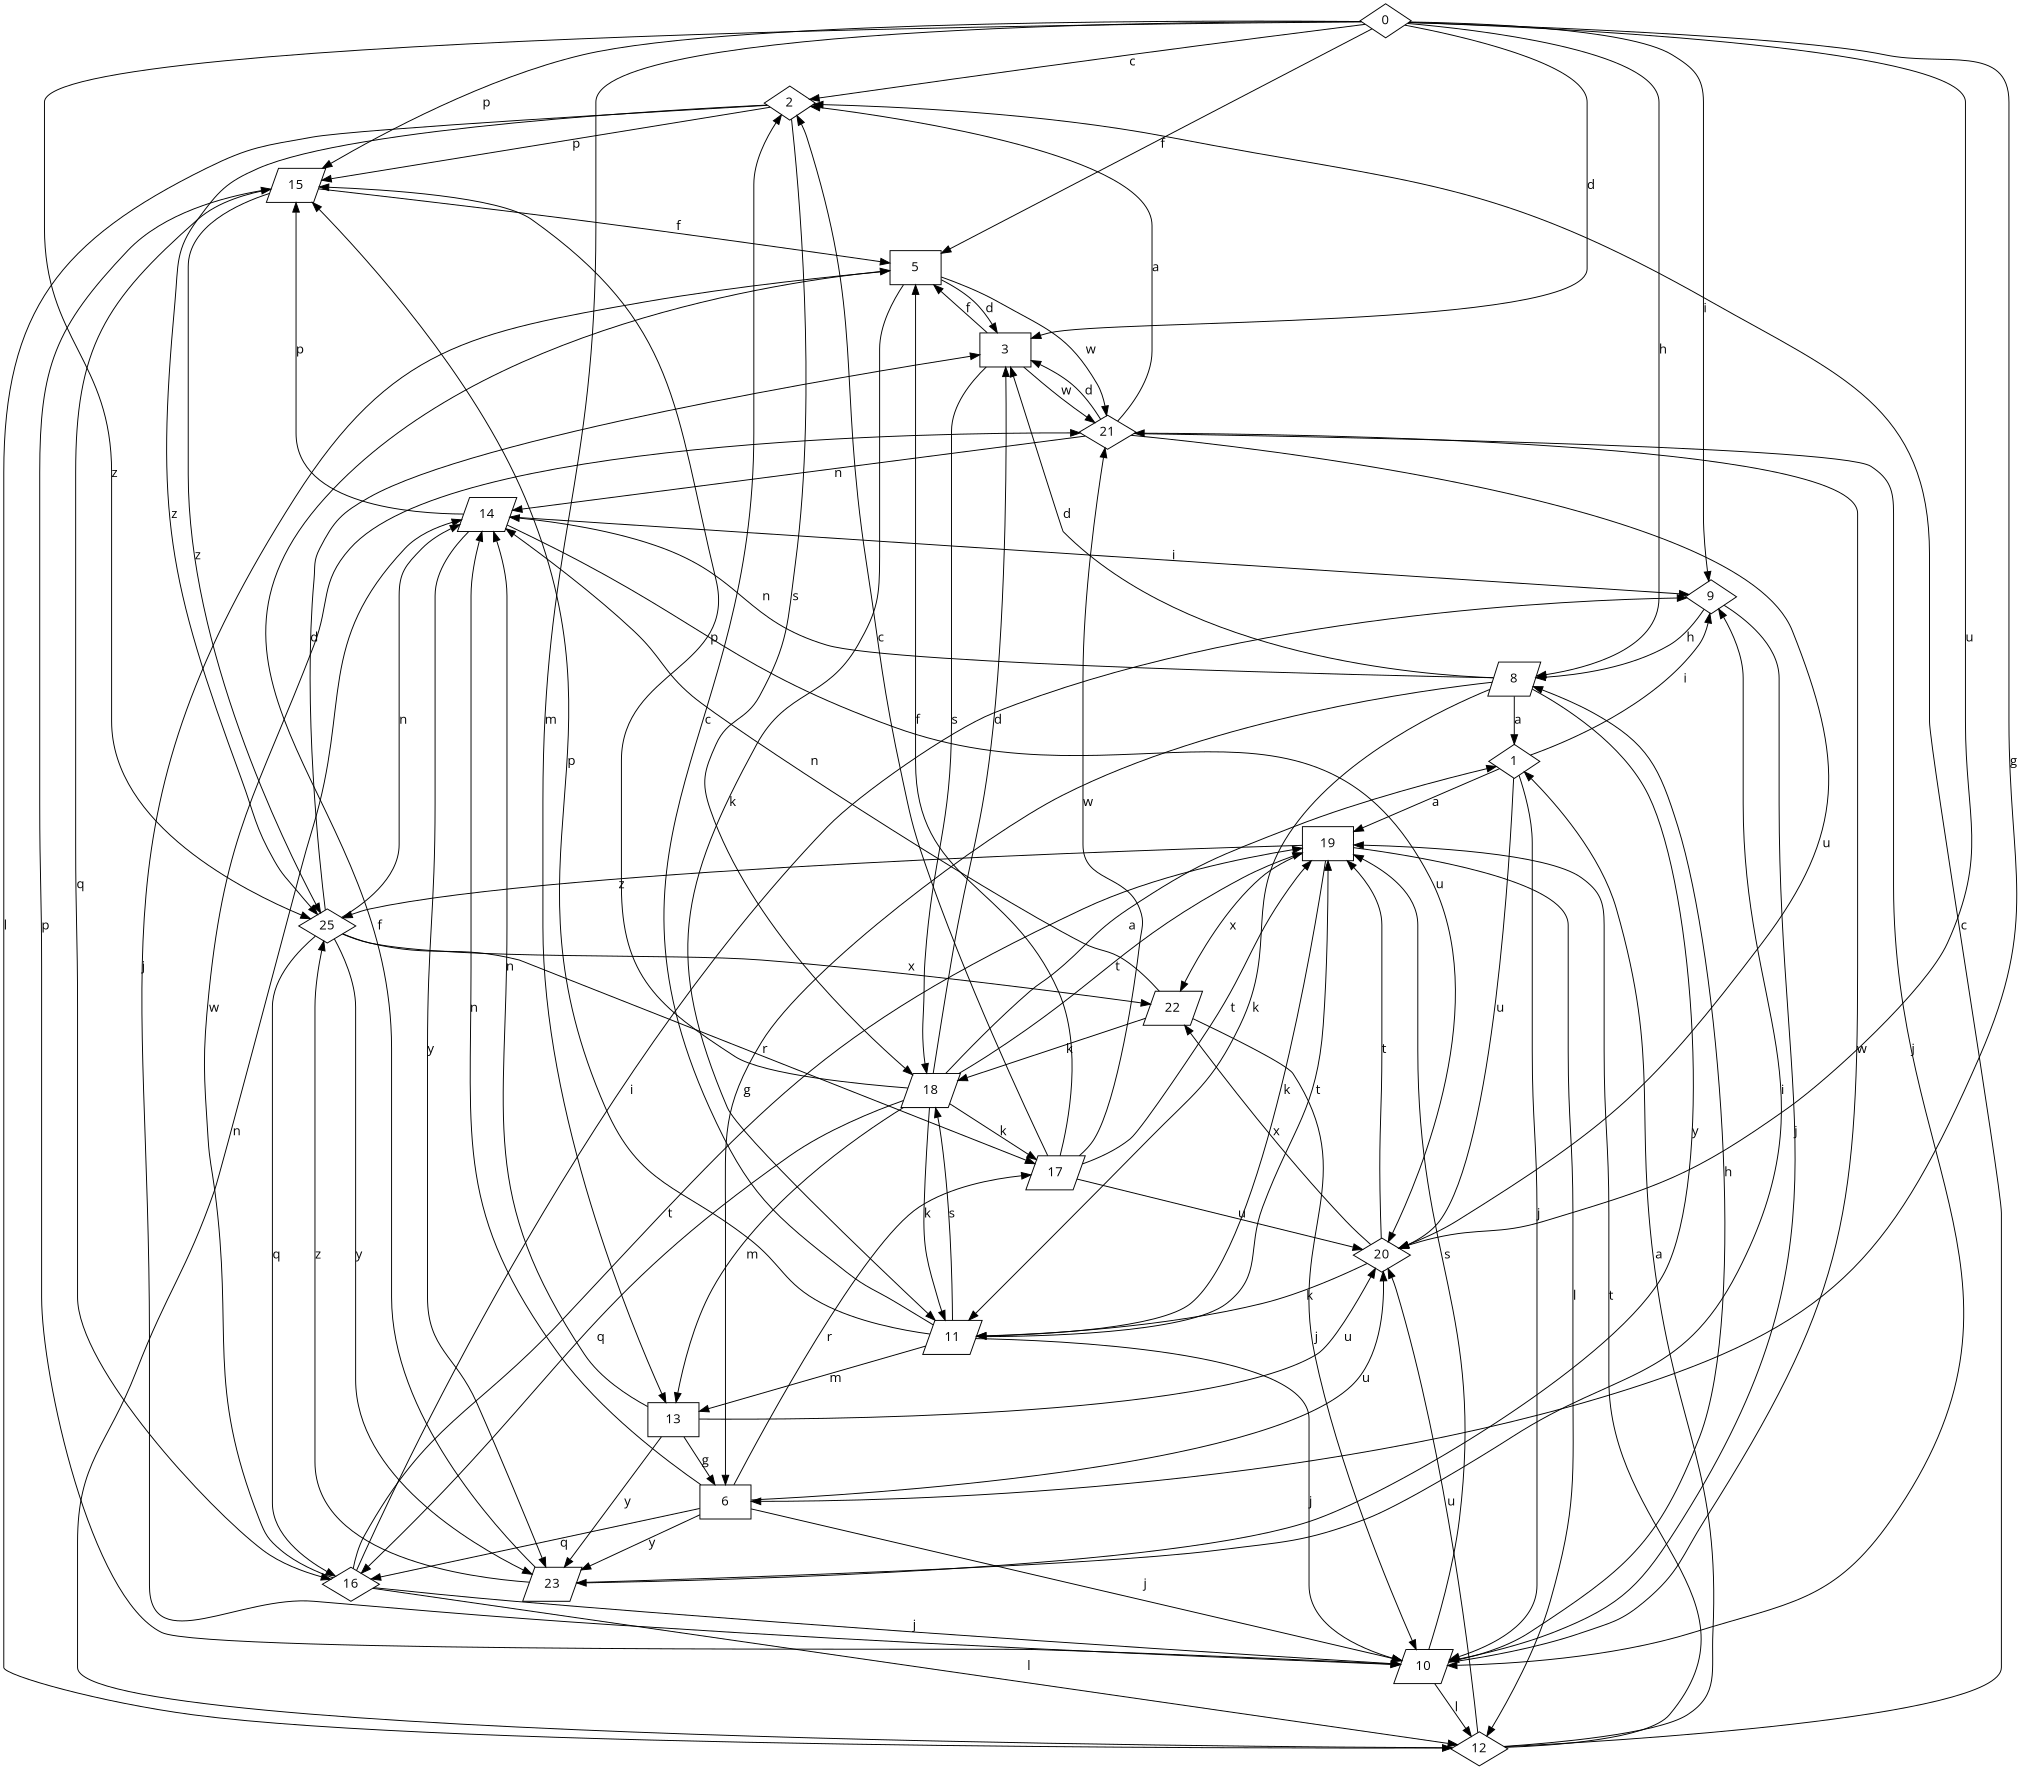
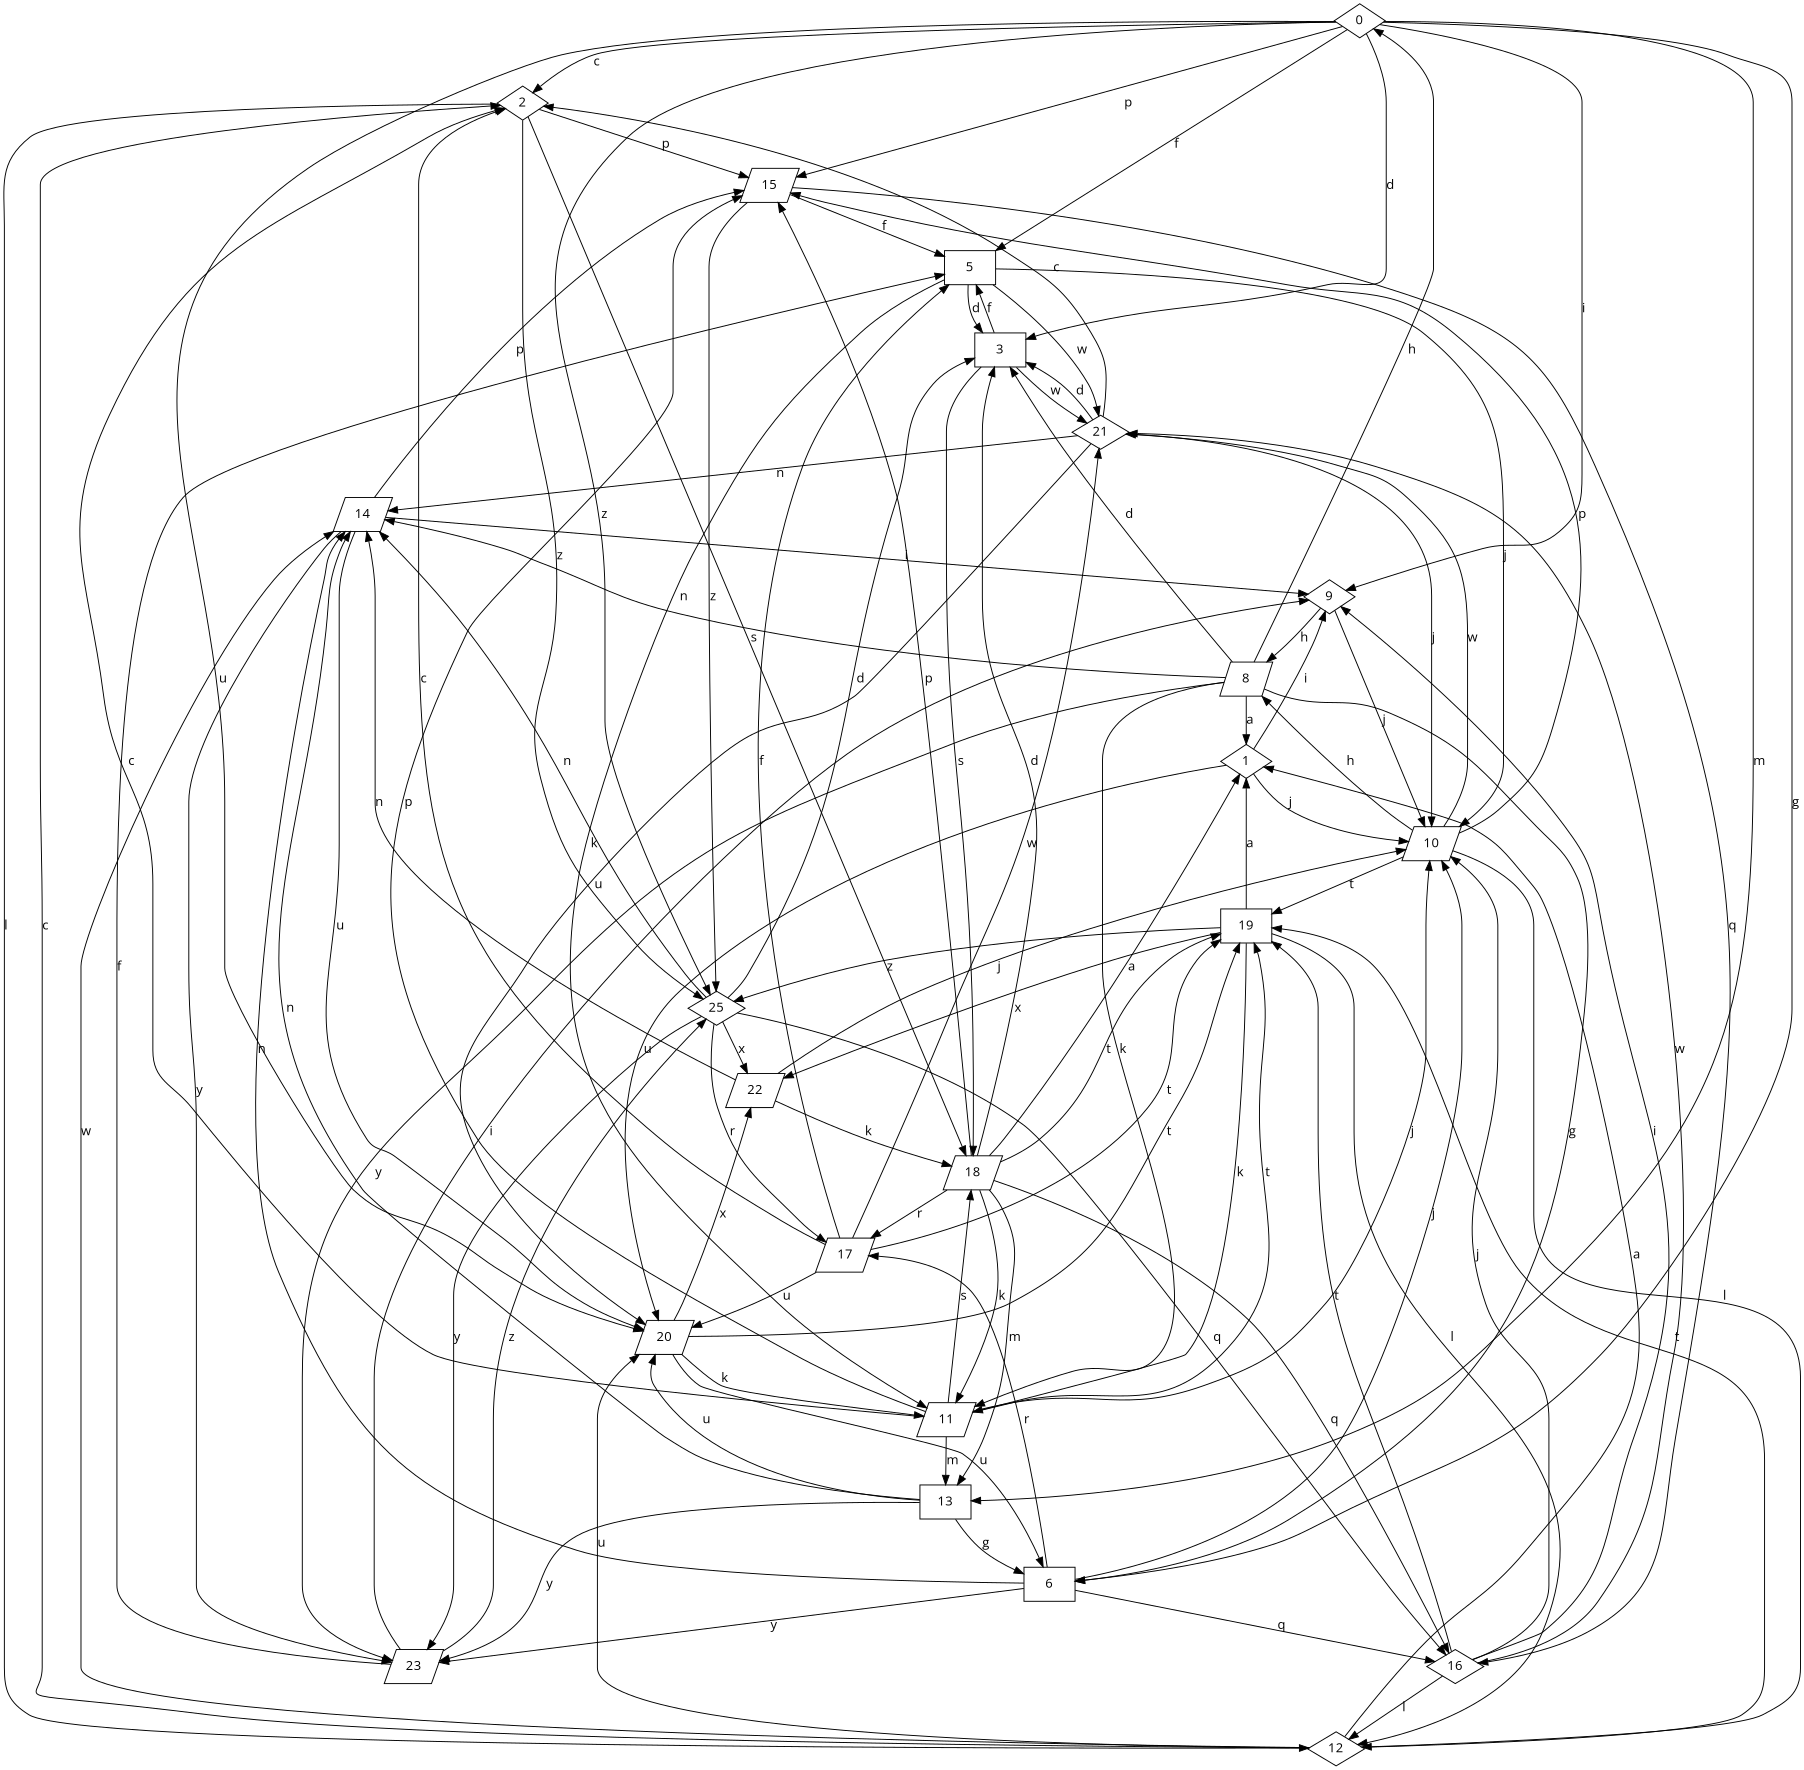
(1156, 268) -> (1057, 268)
(1659, 287) -> (1401, 351)
(1431, 798) -> (1246, 849)
(237, 1132) -> (86, 1132)
(1004, 1132) -> (920, 1214)
(1382, 1255) -> (665, 1337)
(1448, 1255) -> (1352, 885)
(1114, 1464) -> (875, 1430)
